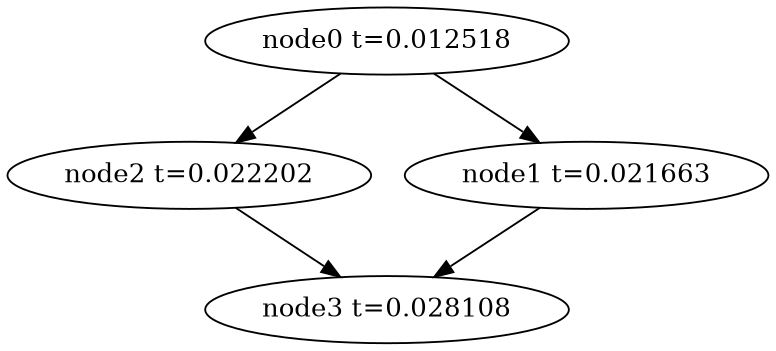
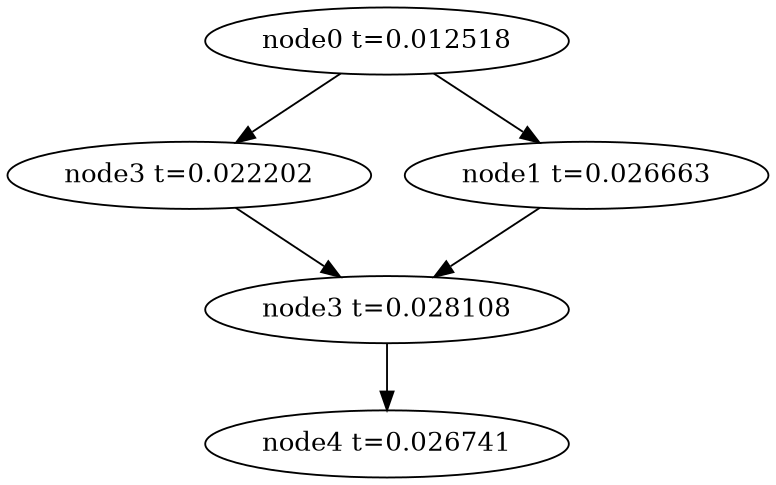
(189, 175) -> (189, 175)
(587, 175) -> (587, 175)
none -> (387, 444)
